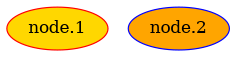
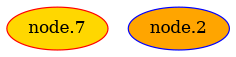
(57, 29) -> (57, 29)
